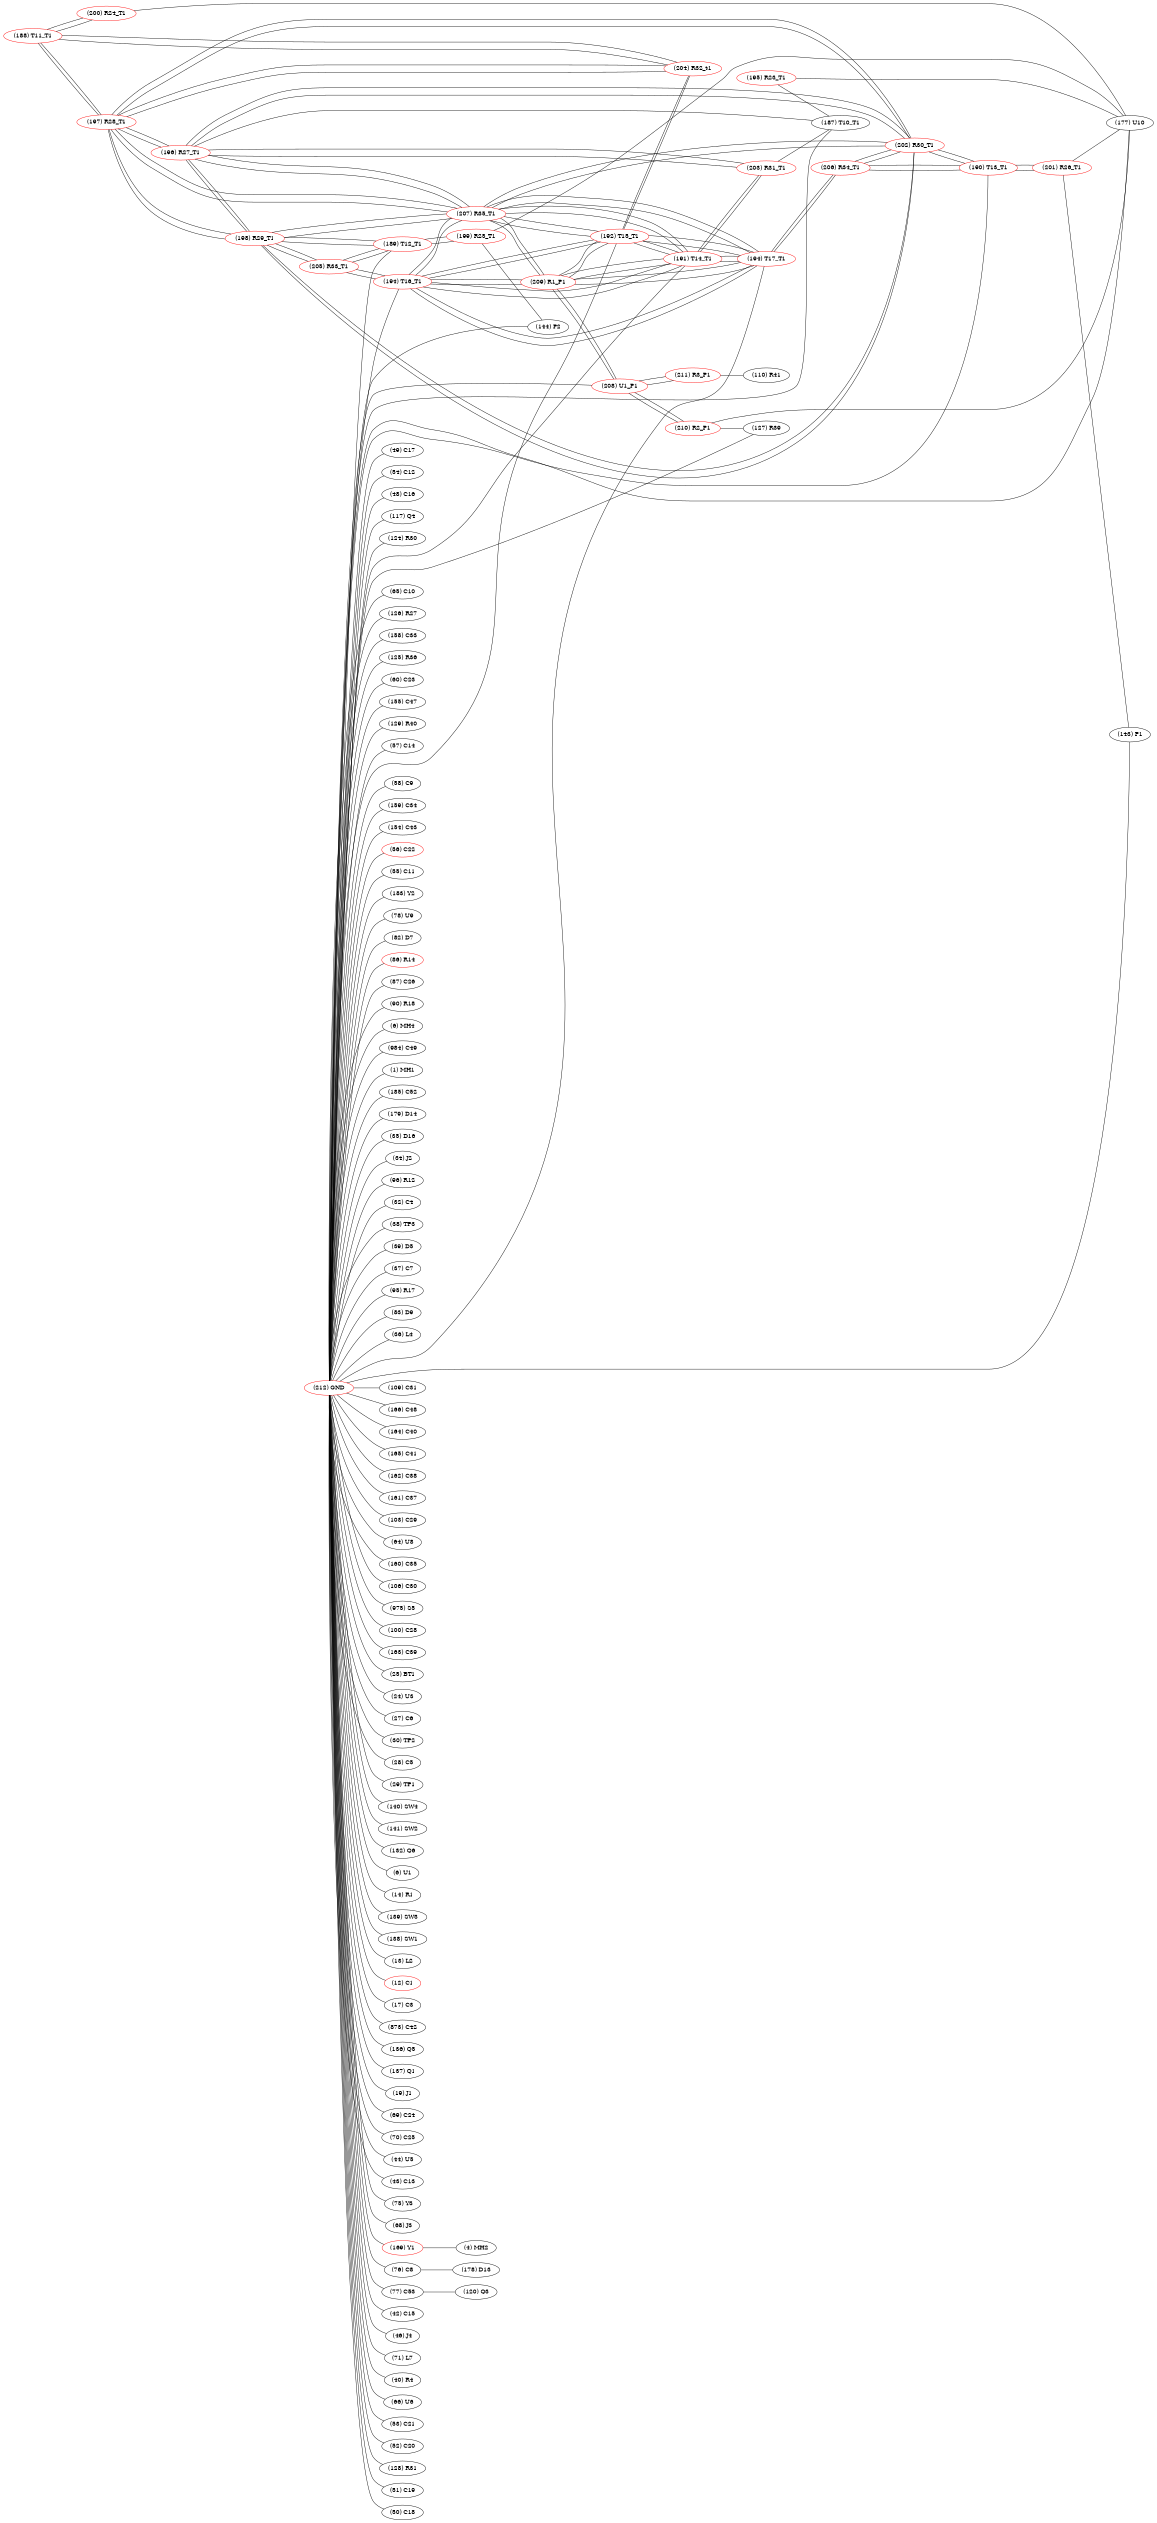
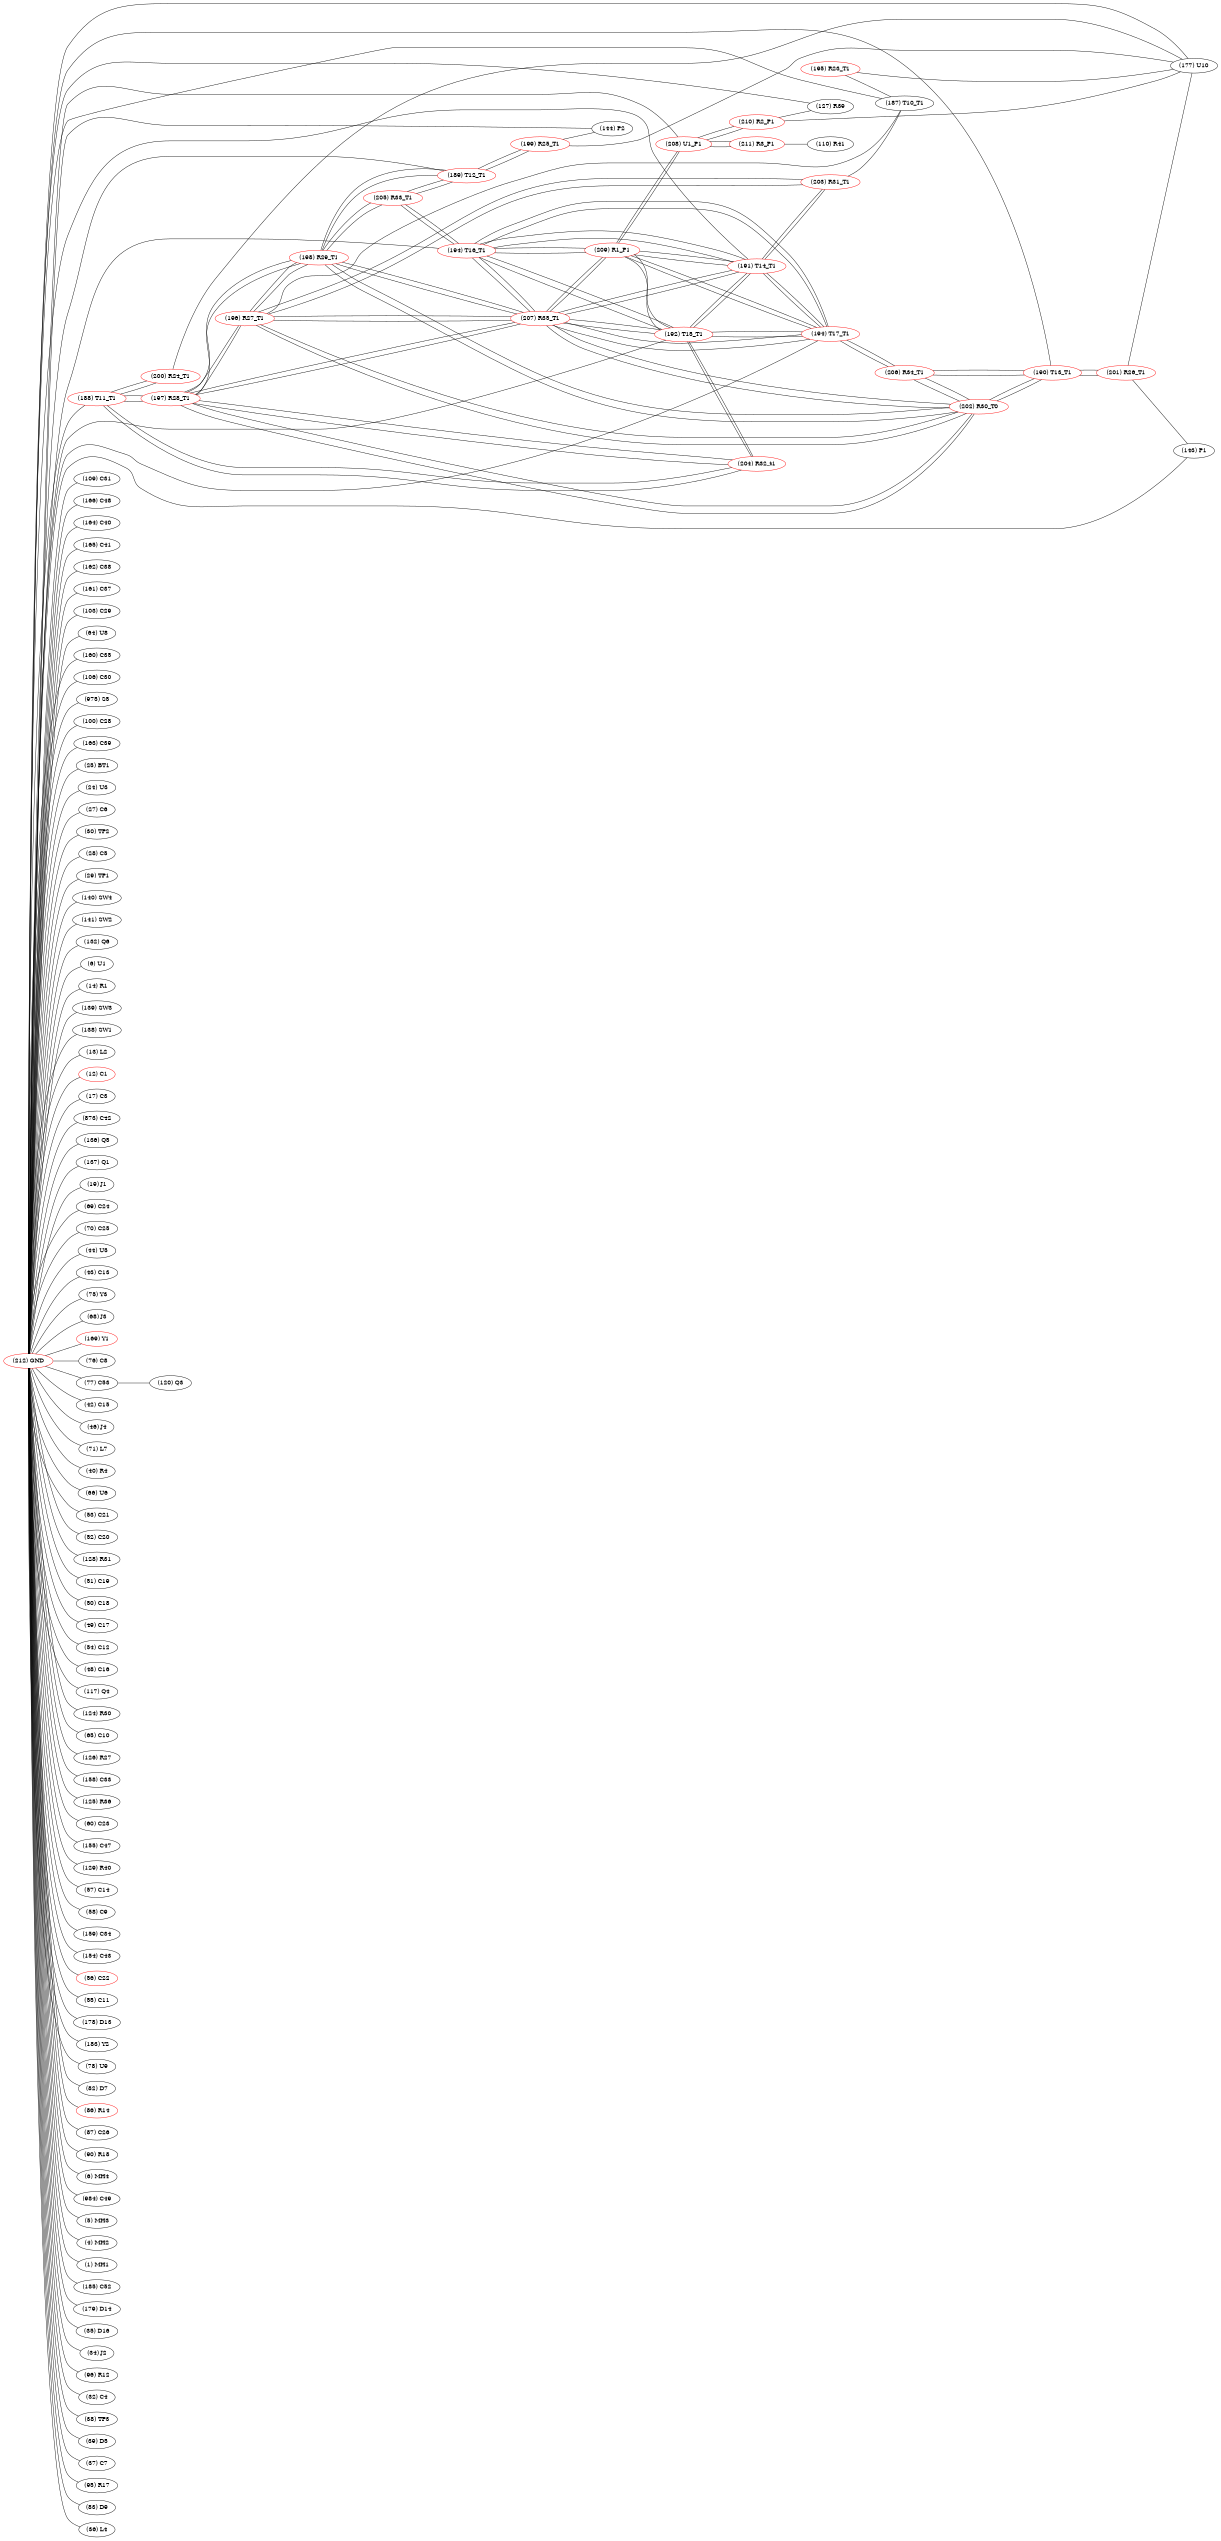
(915, 145) -> (979, 407)
none -> (34, 803)
none -> (97, 2221)
(440, 2248) -> (38, 1808)
(437, 2270) -> (33, 1697)
